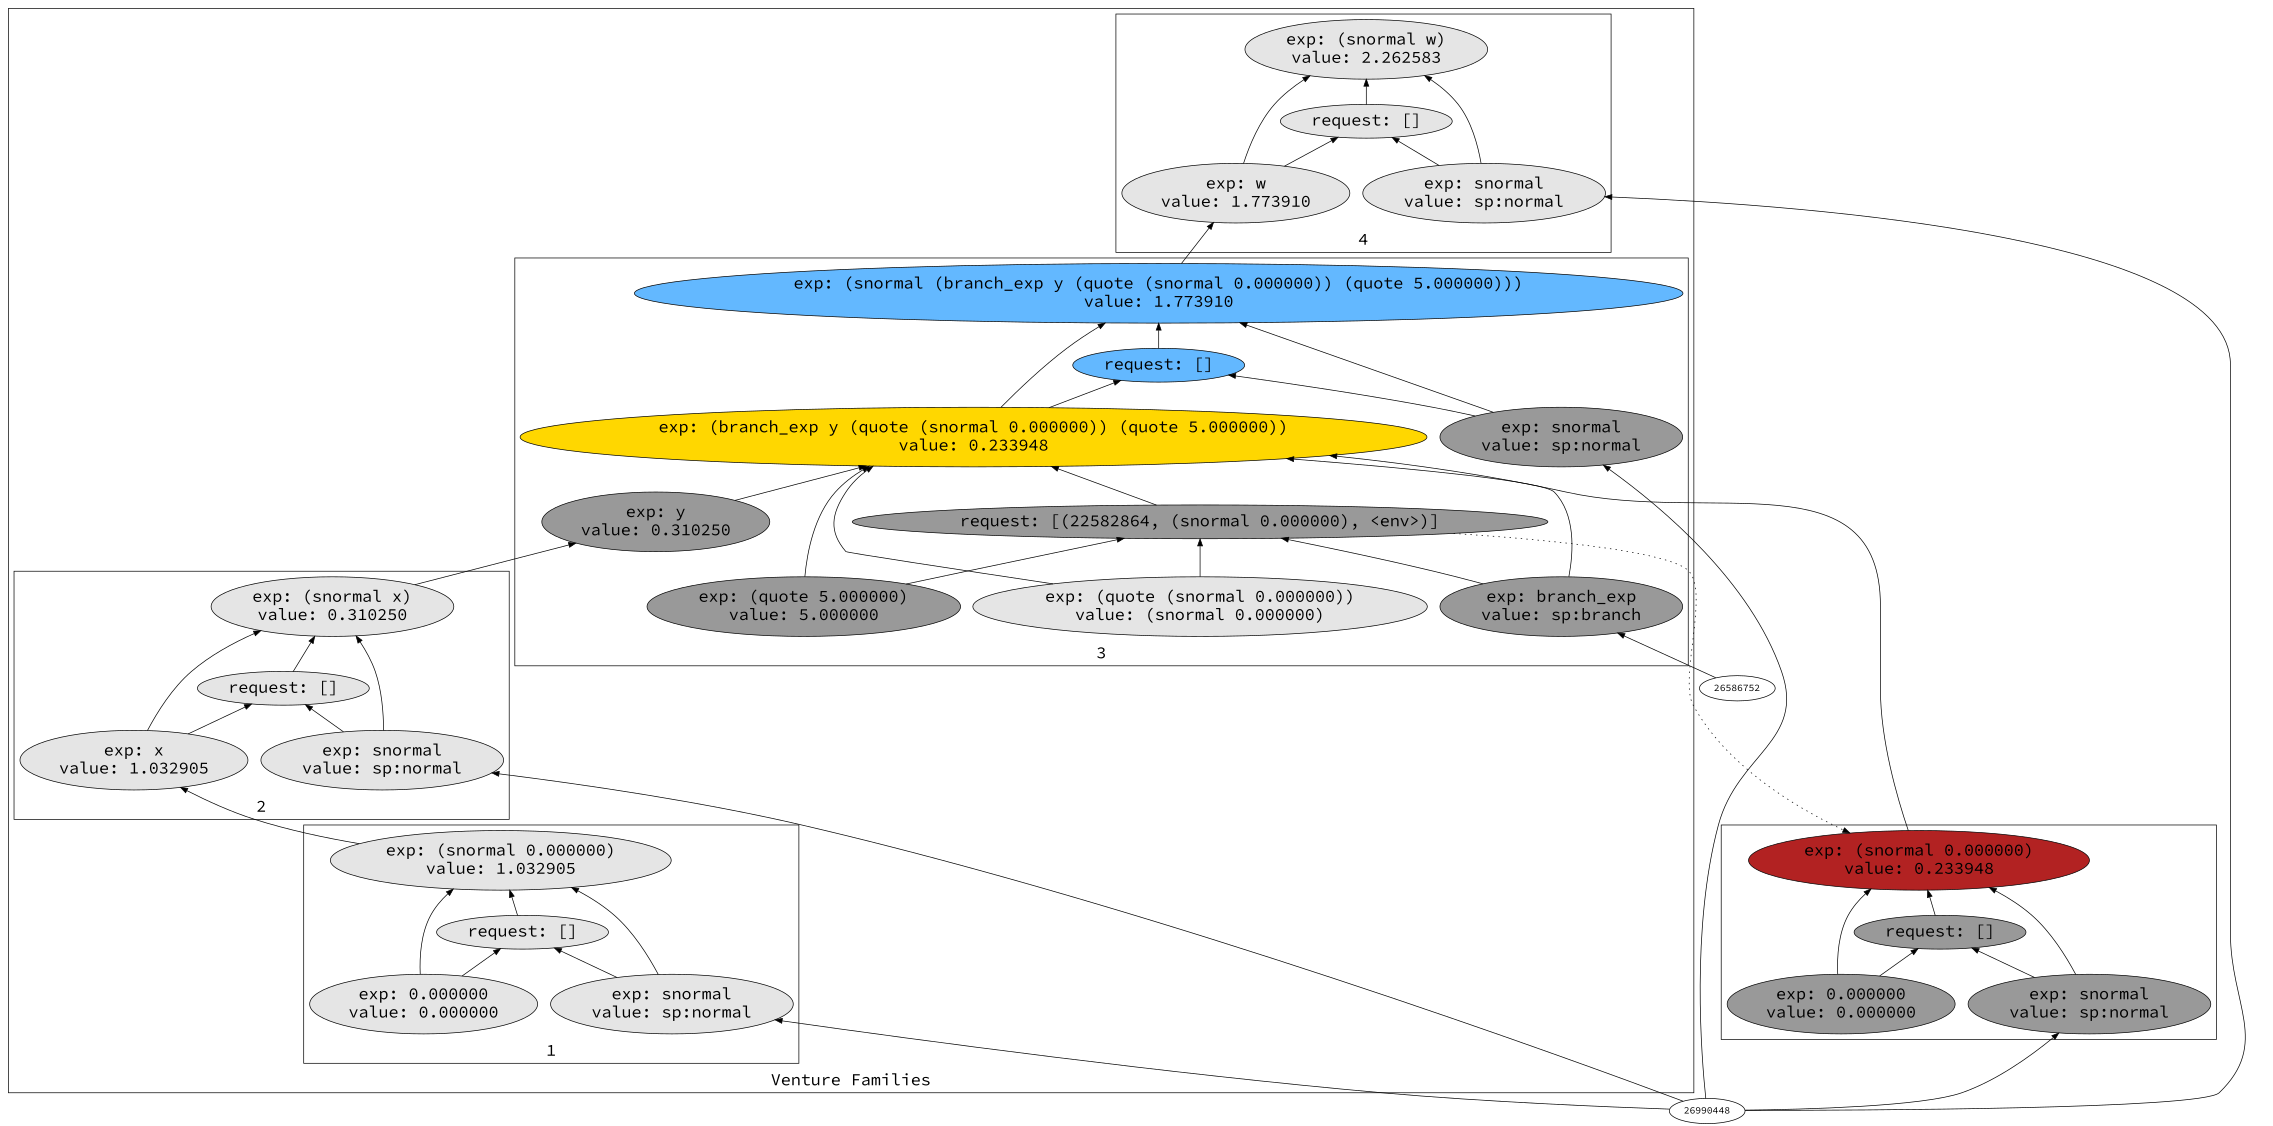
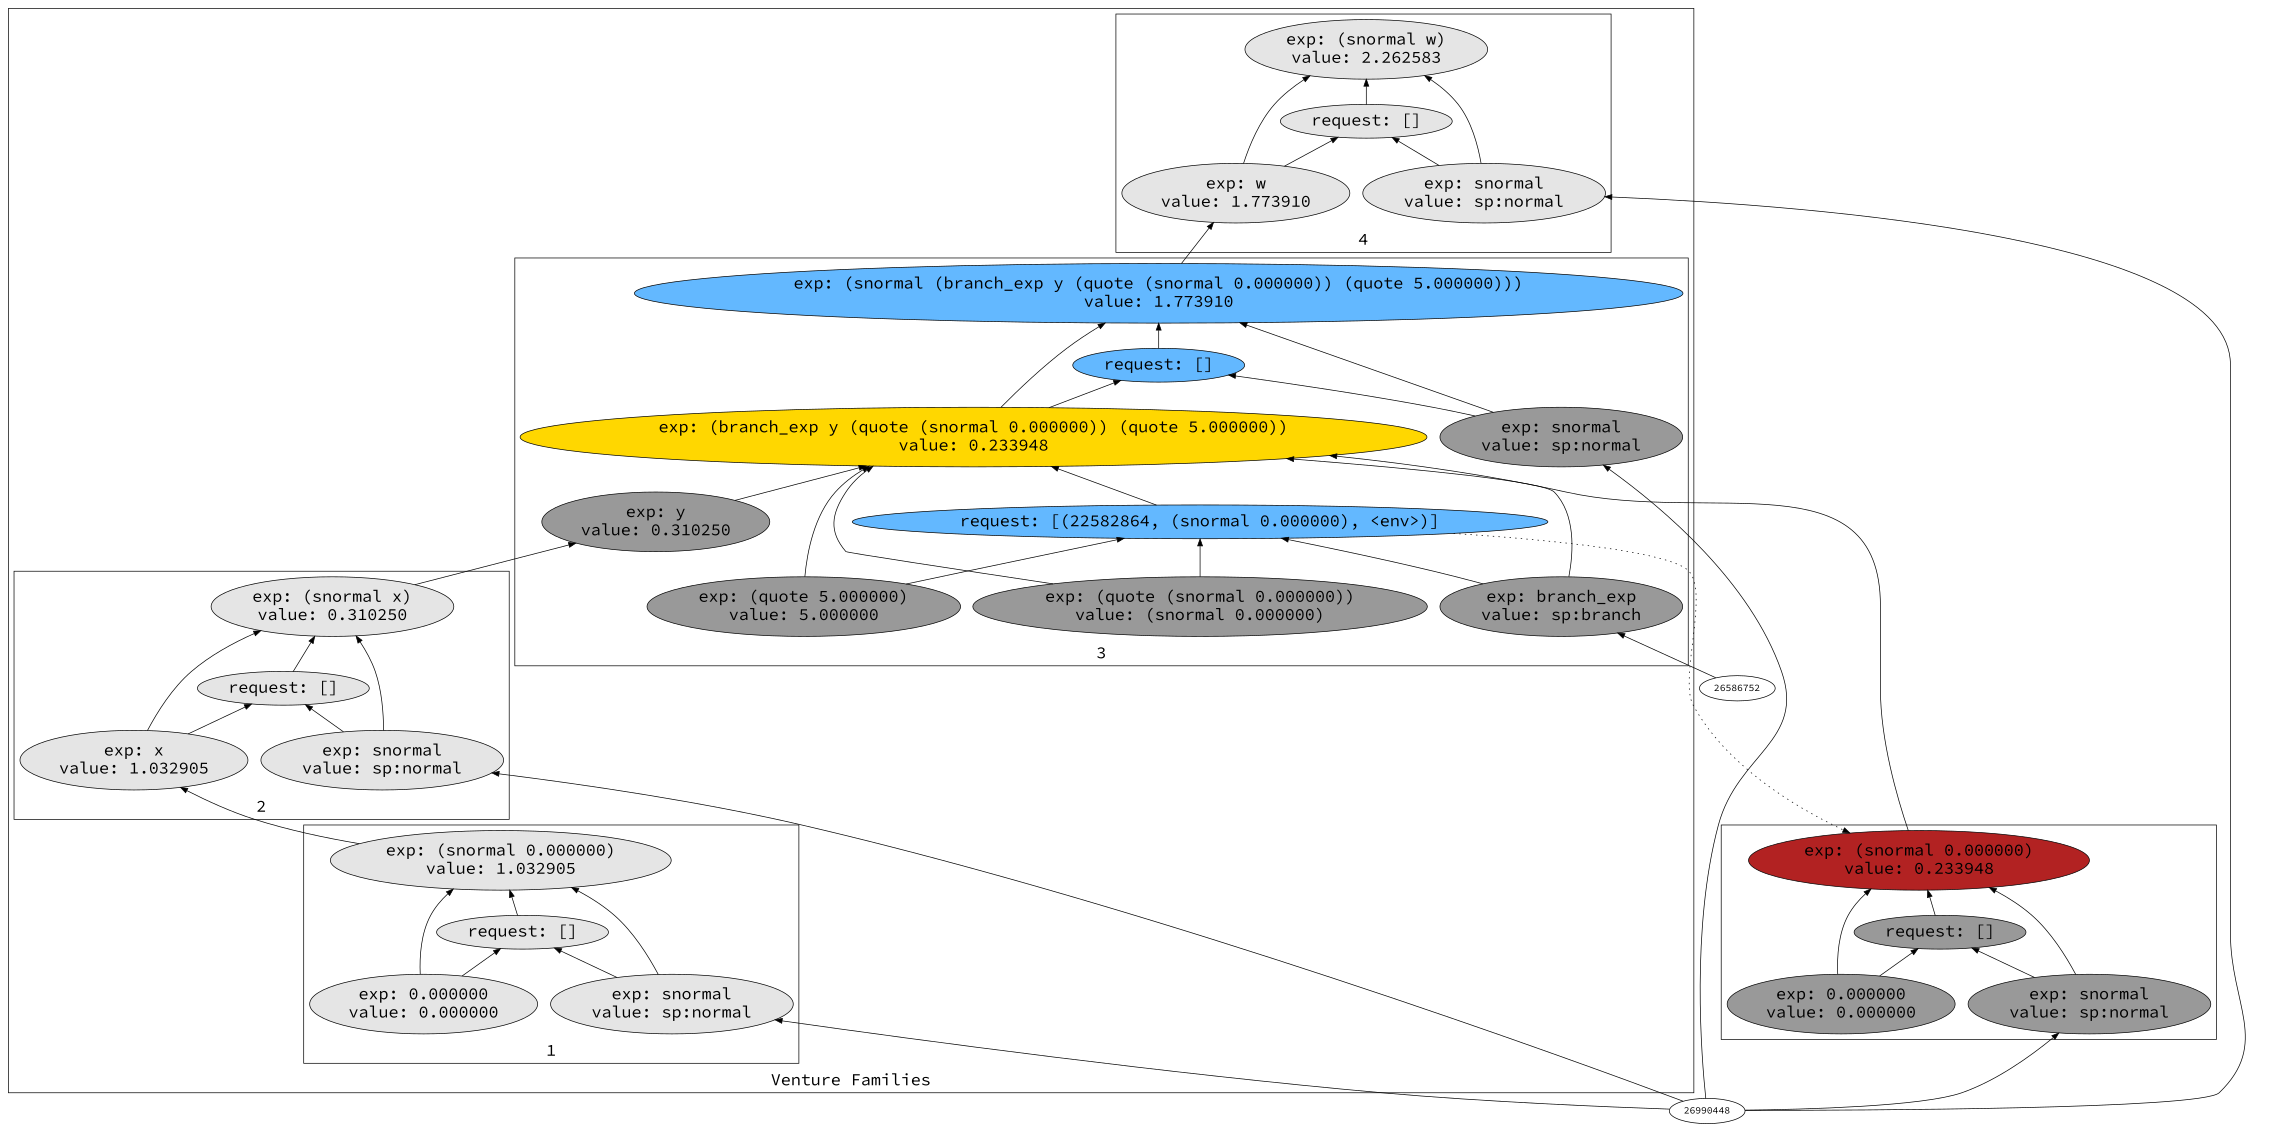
(1200, 522) -> (1200, 522)
(1200, 607) -> (1200, 607)
